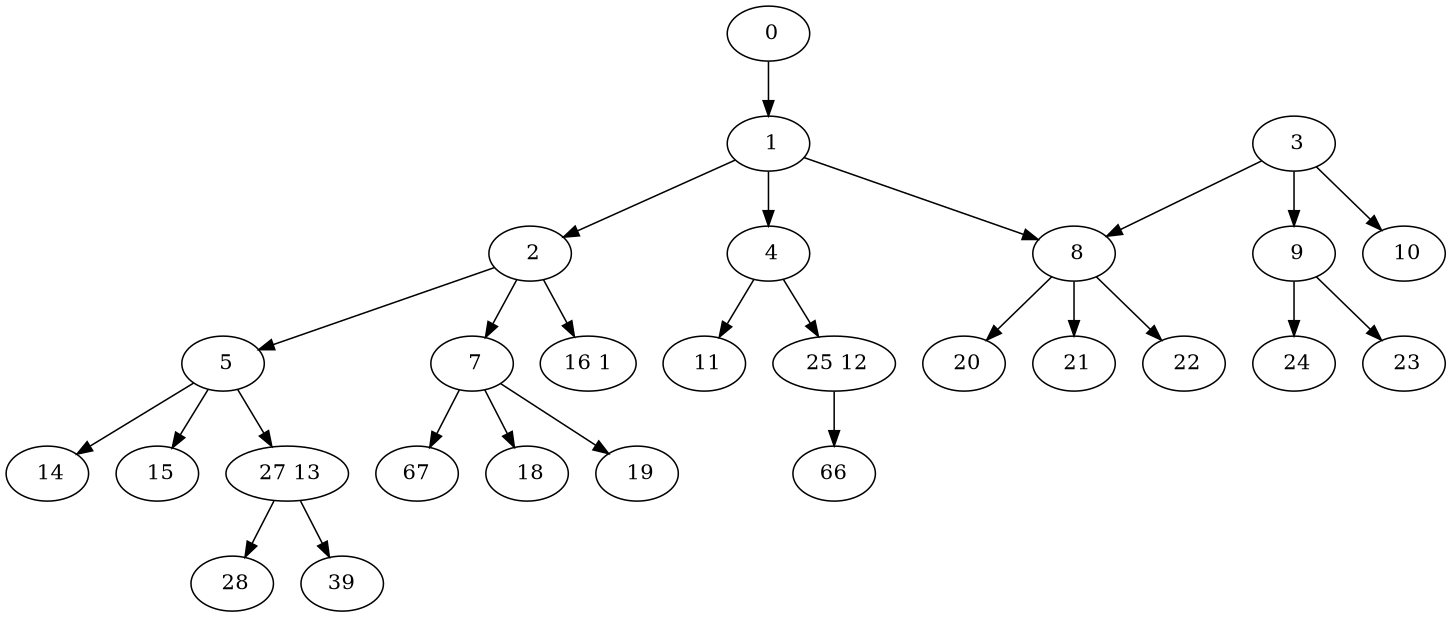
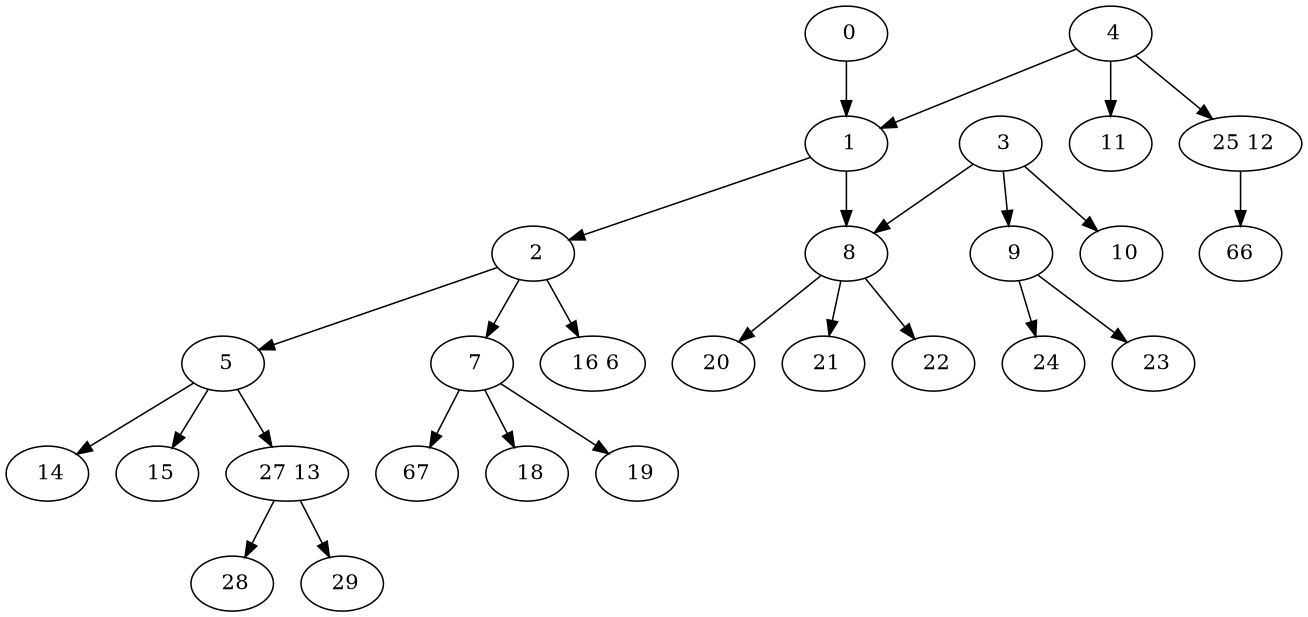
(768, 191) -> (986, 86)
(588, 364) -> (593, 364)
(342, 584) -> (342, 584)
